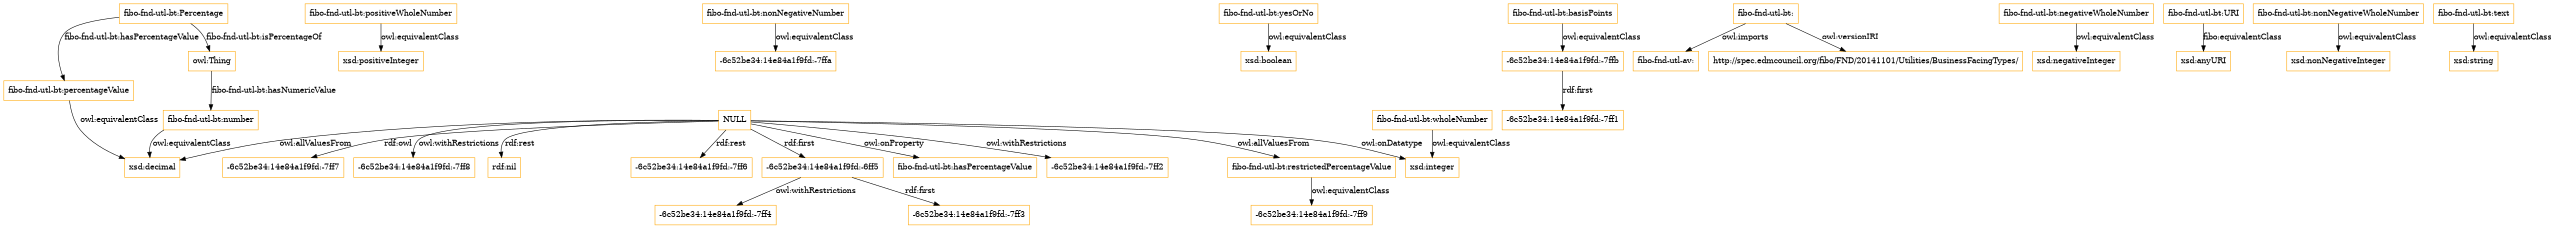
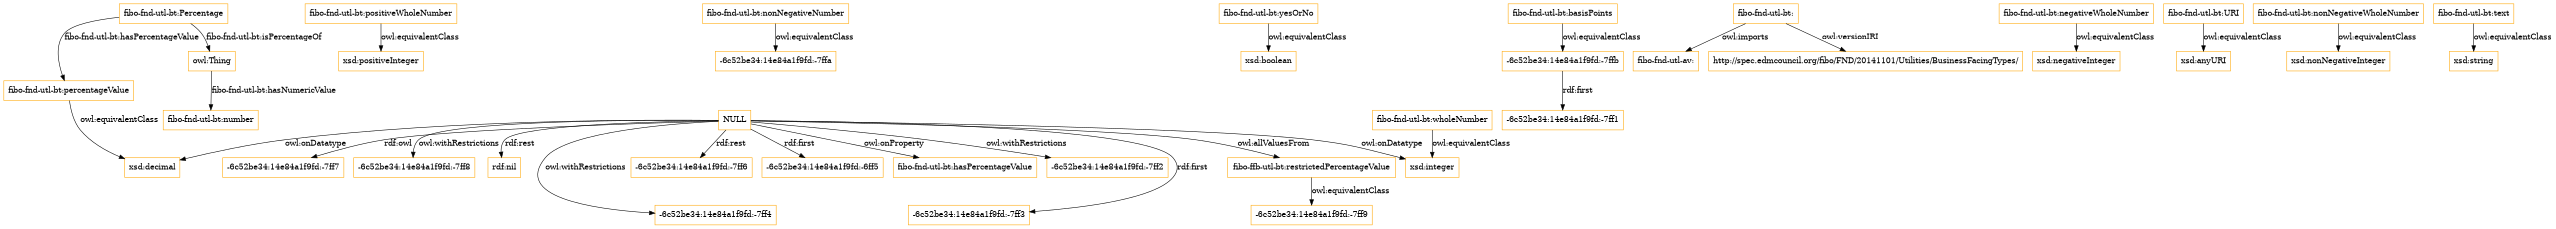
(2243, 37) -> (2243, 37)
(153, 139) -> none
(315, 144) -> (315, 144)
(1312, 168) -> (1312, 168)
(772, 190) -> (560, 147)
(893, 190) -> (1076, 135)
